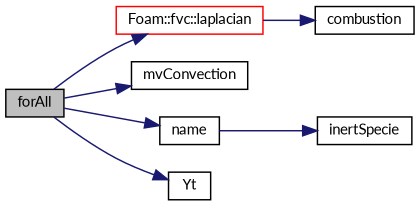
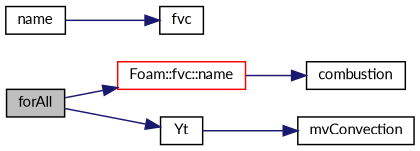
(190, 20) -> (182, 76)
(90, 93) -> (243, 131)
(105, 116) -> none
(365, 131) -> (182, 20)
